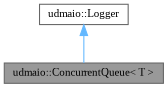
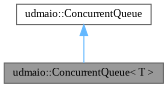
(84, 14) -> (84, 14)
